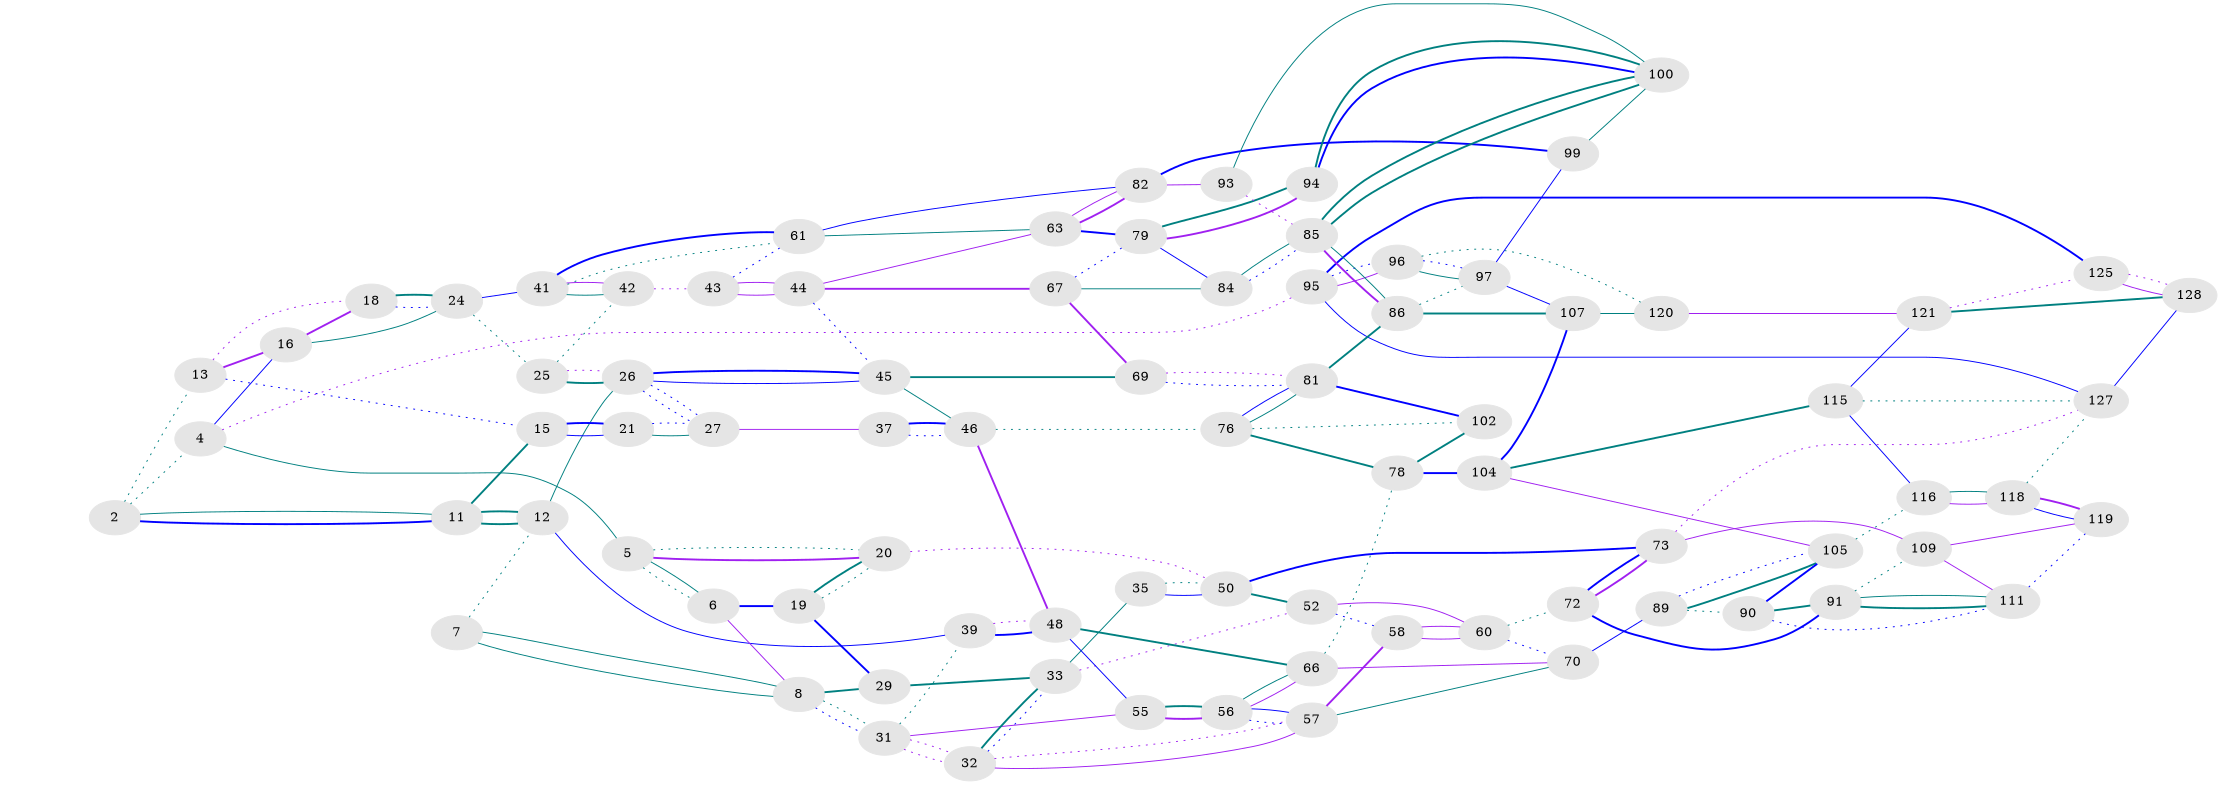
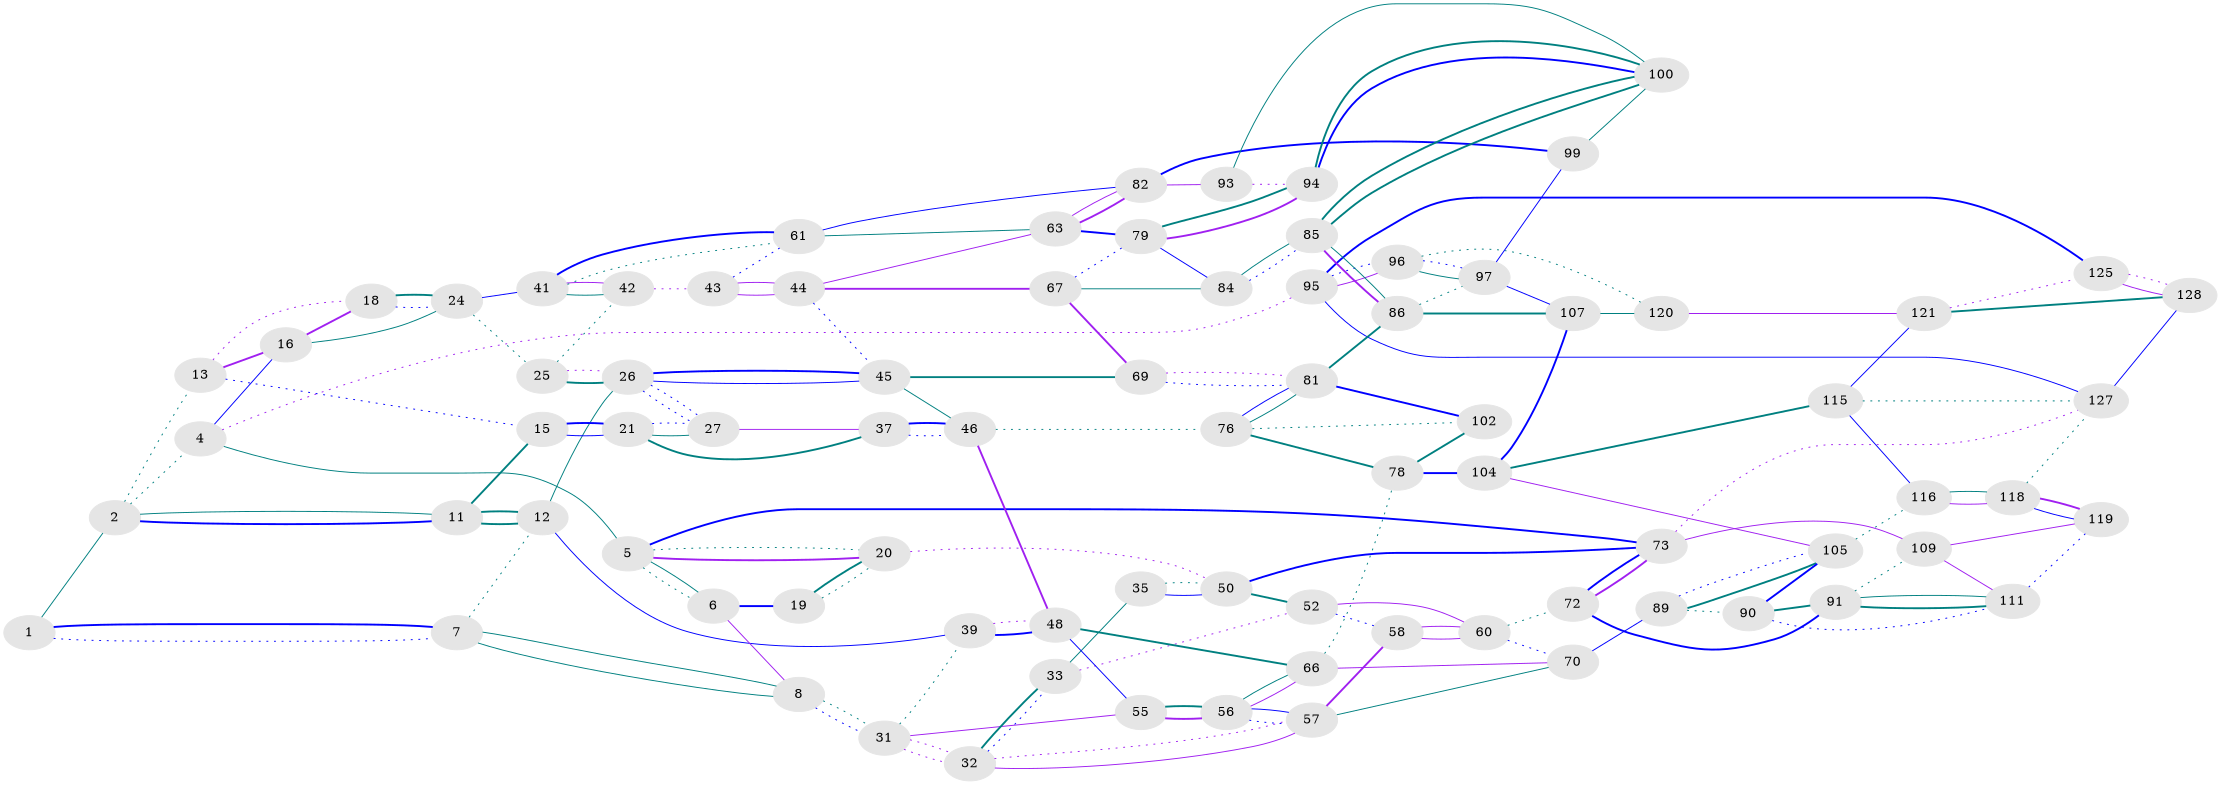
(1265, 207) -> (1269, 184)
none -> (754, 458)
none -> (1141, 509)
none -> (29, 633)
(884, 687) -> none
